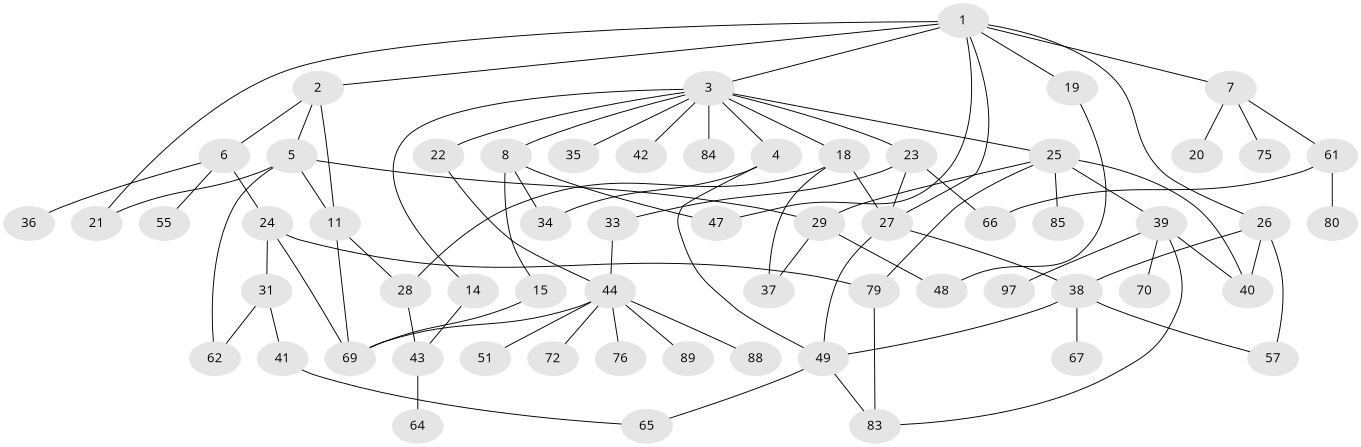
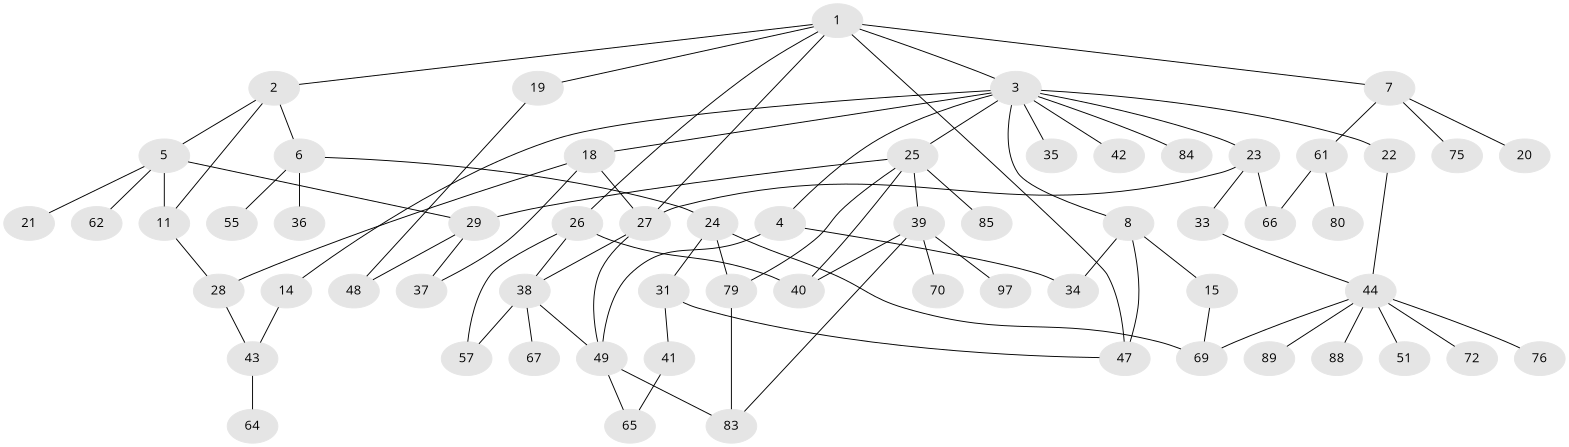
(497, 38) -> none
(343, 291) -> none
(241, 325) -> (889, 344)
